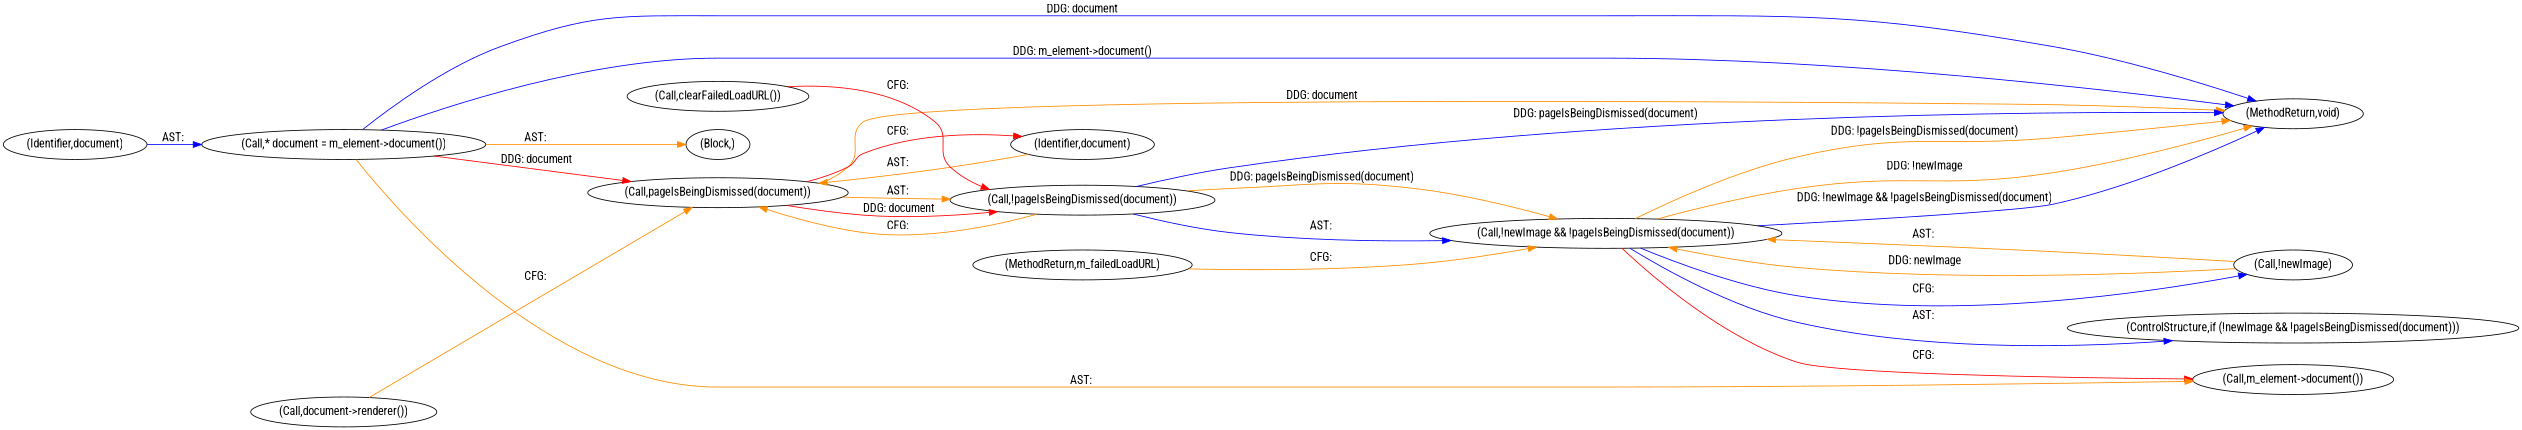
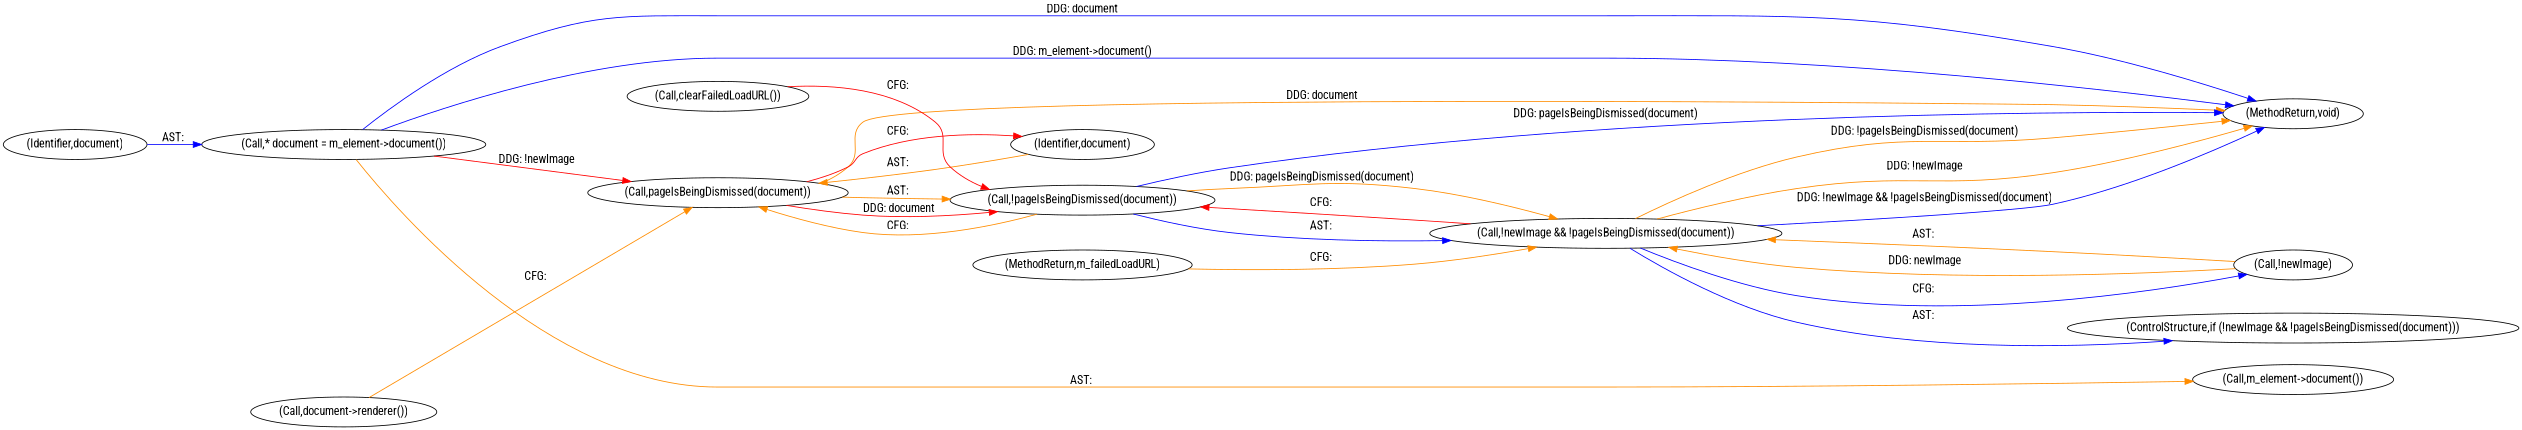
(718, 145) -> none
(537, 160) -> (537, 160)
(1885, 371) -> (1340, 215)
